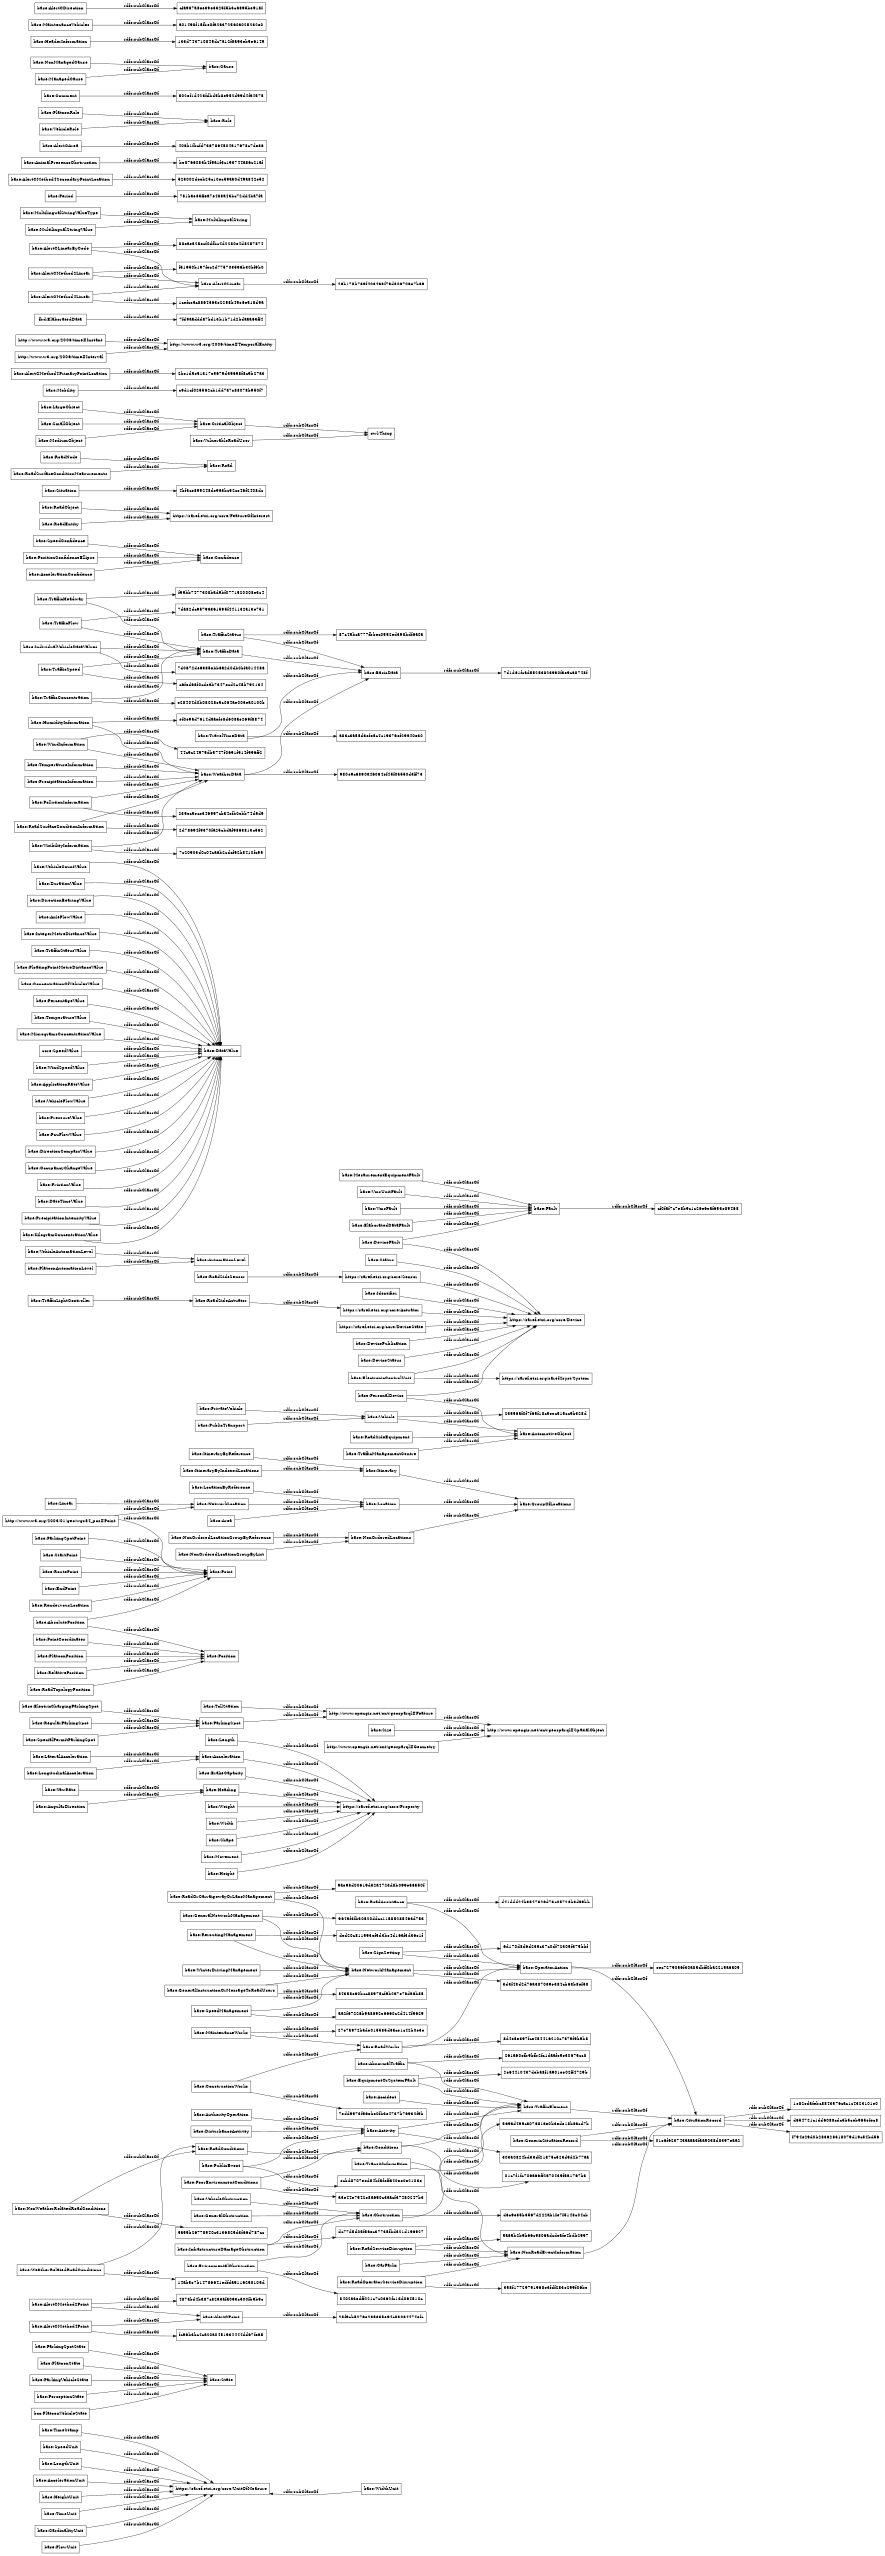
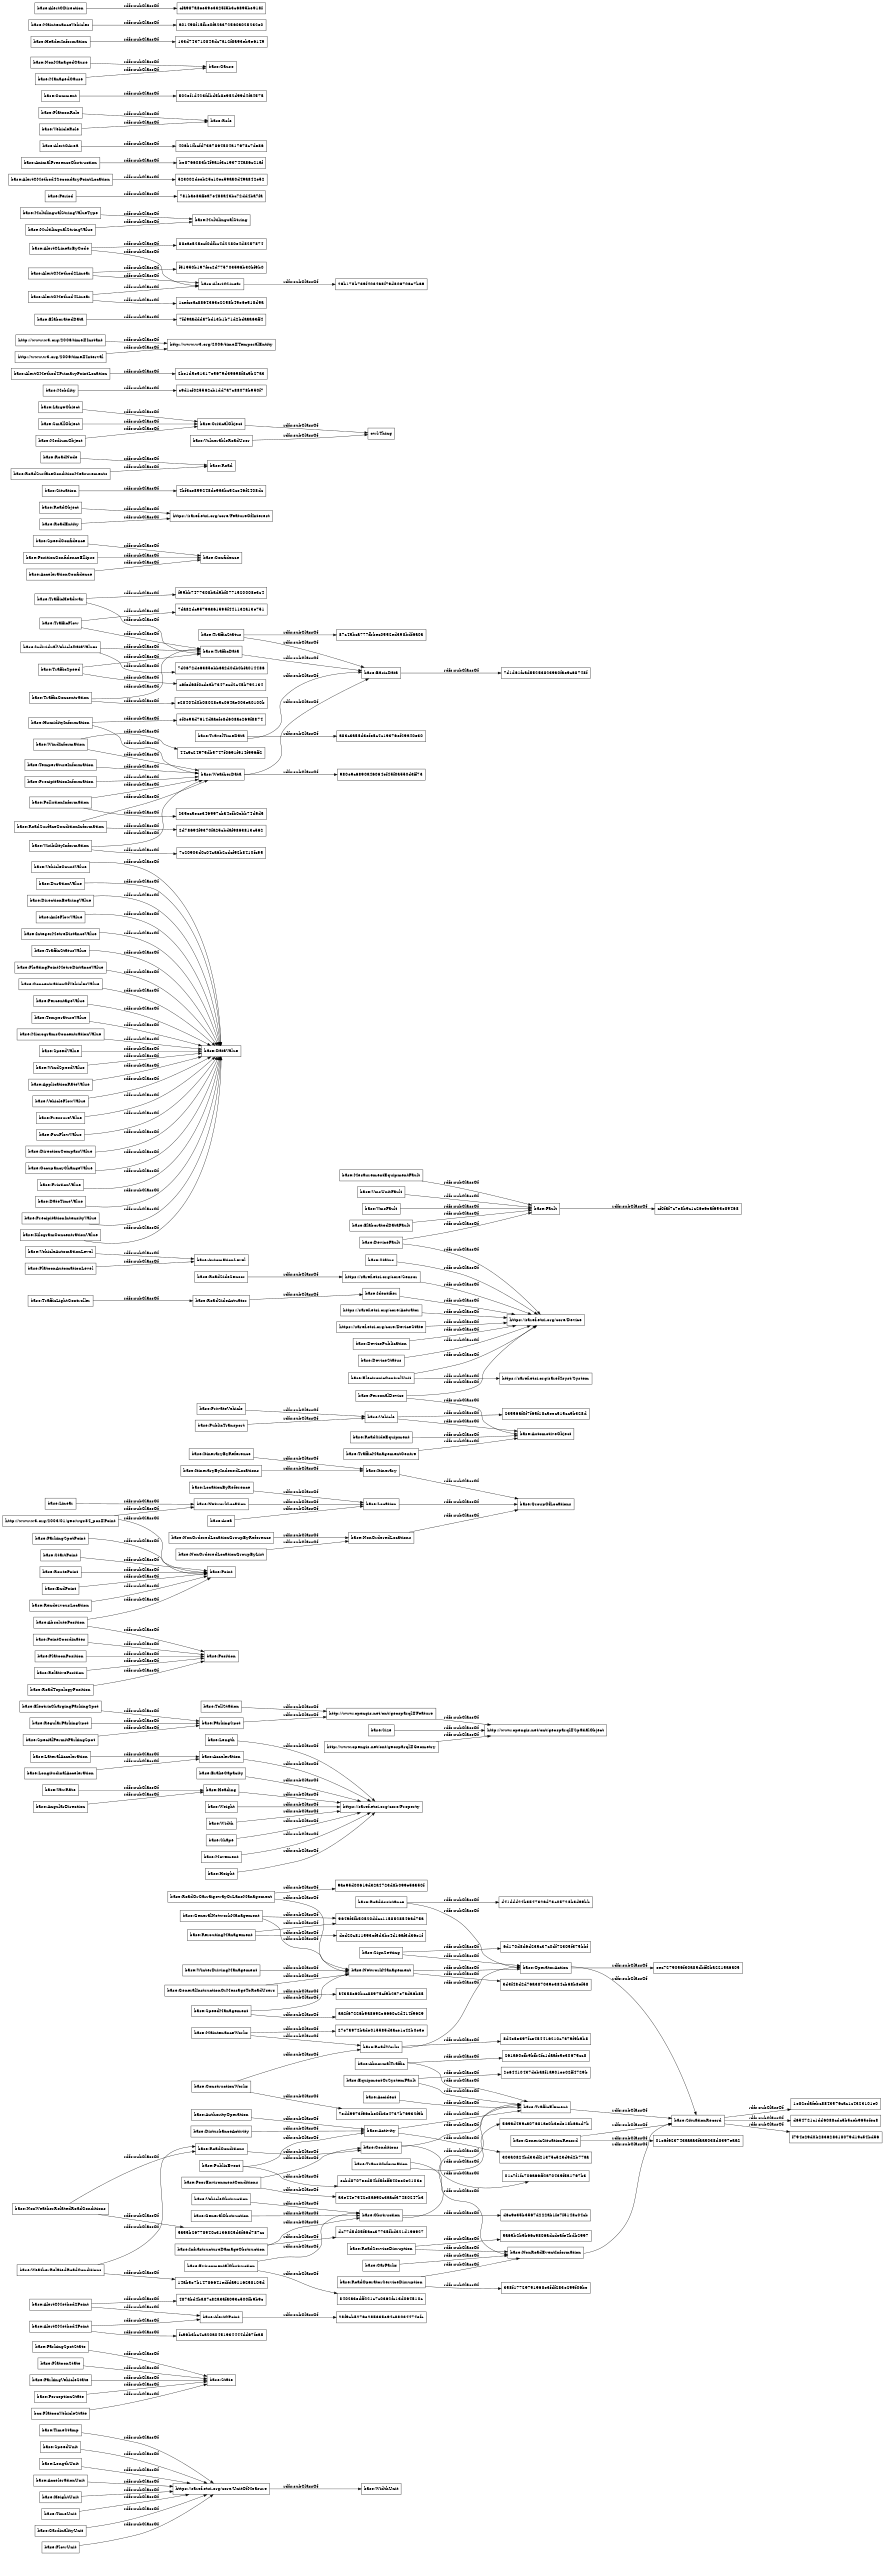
(61, 320) -> (61, 320)
(61, 1051) -> (61, 1051)
(294, 1305) -> (305, 1297)
(288, 1960) -> (294, 1928)
(317, 2495) -> (314, 2489)
